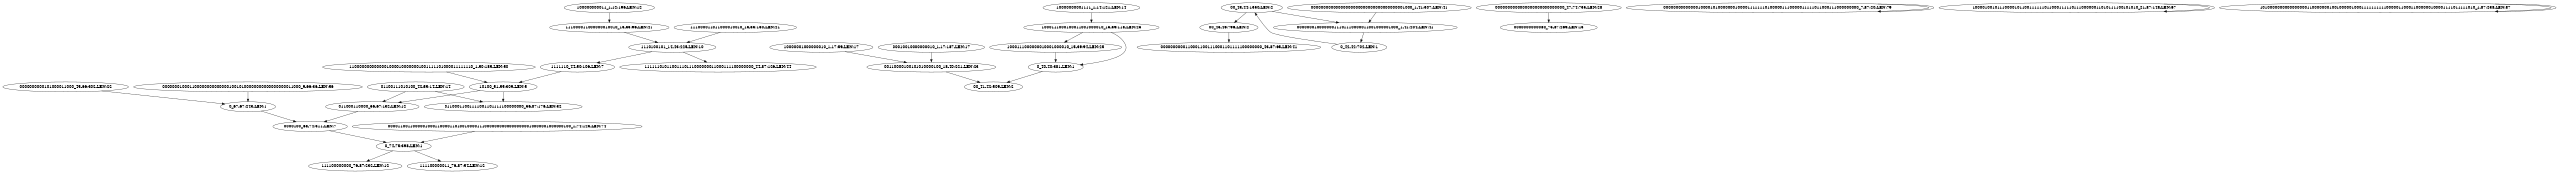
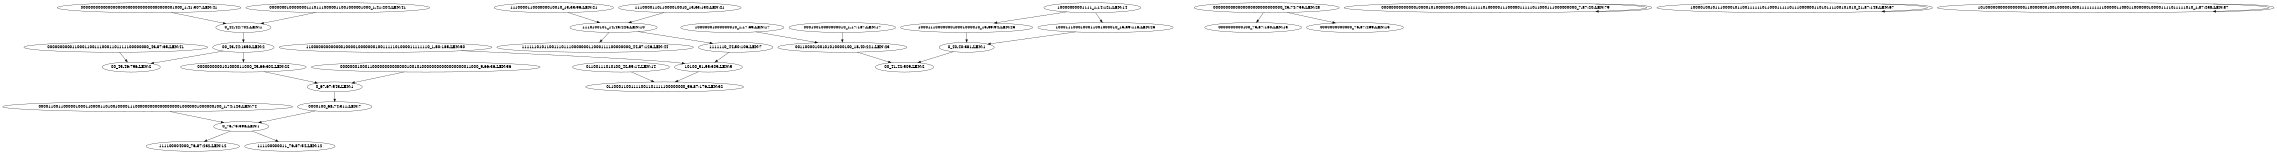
(609, 8) -> none
(1549, 8) -> (1267, 8)
(1373, 16) -> (197, 18)
(1304, 17) -> (243, 56)
none -> (1253, 28)
(1549, 28) -> (1355, 28)
(1229, 36) -> (123, 56)
(1075, 37) -> (1032, 17)
(248, 107) -> (335, 87)
(372, 107) -> none
(404, 146) -> (241, 127)
(355, 166) -> (193, 146)
